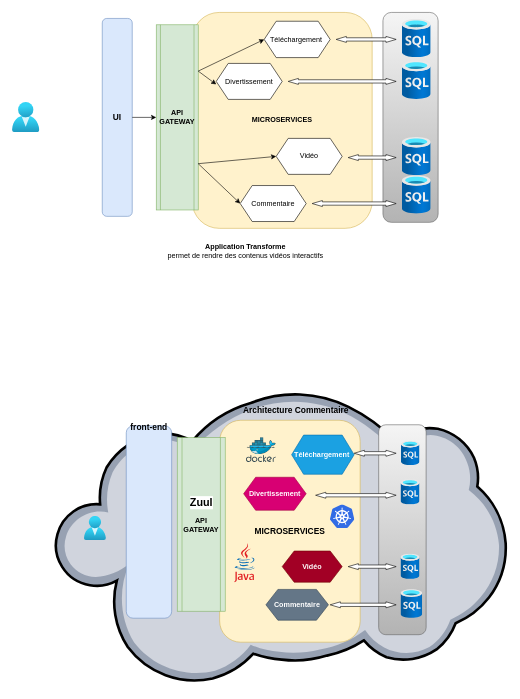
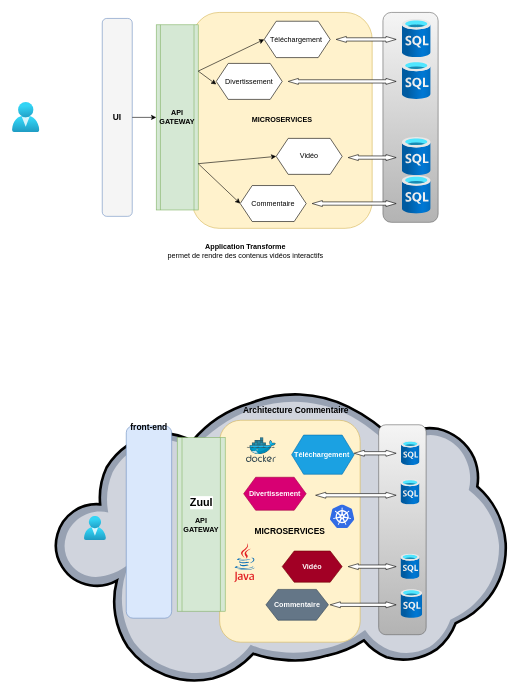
(117, 117) -> (117, 117)
